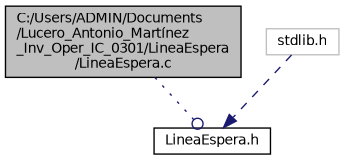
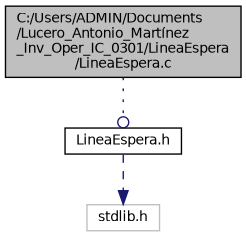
(262, 86) -> (123, 173)
